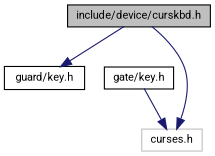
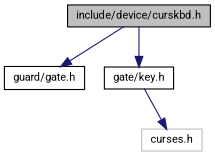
(184, 67) -> (139, 41)
(44, 78) -> (44, 78)
